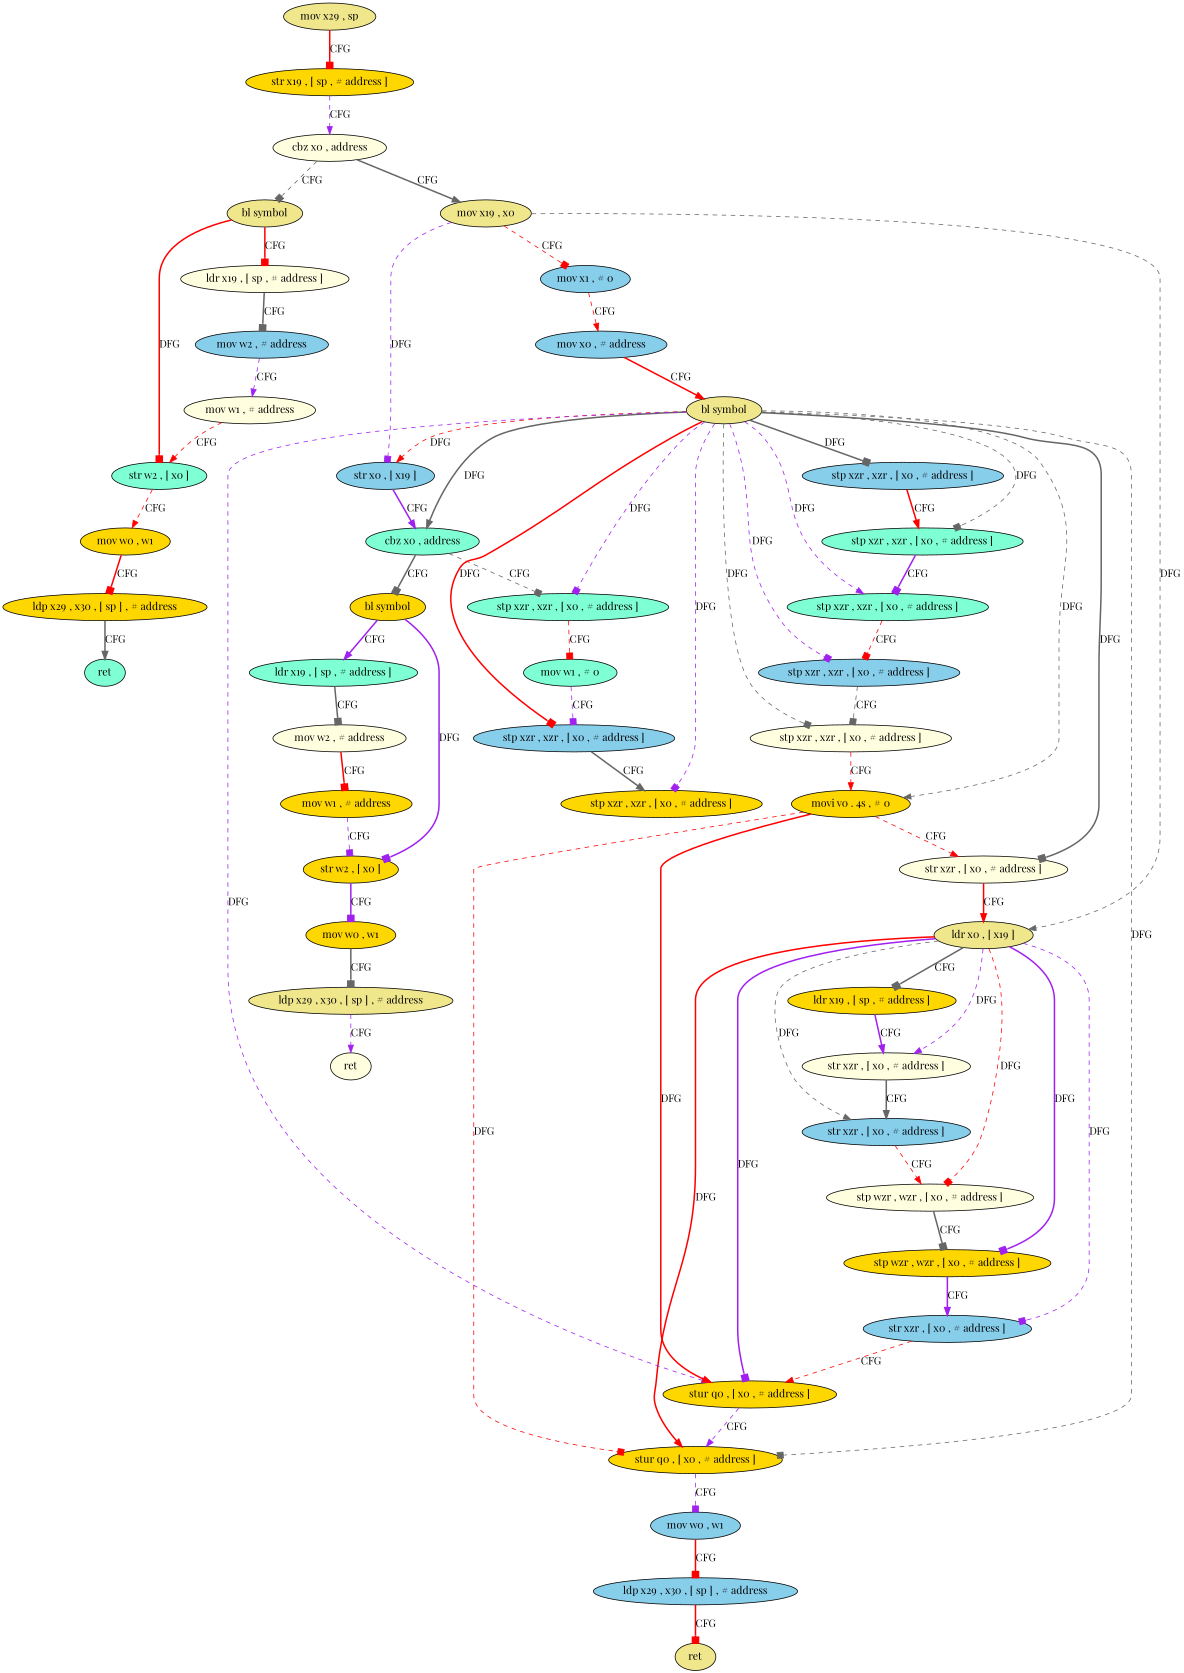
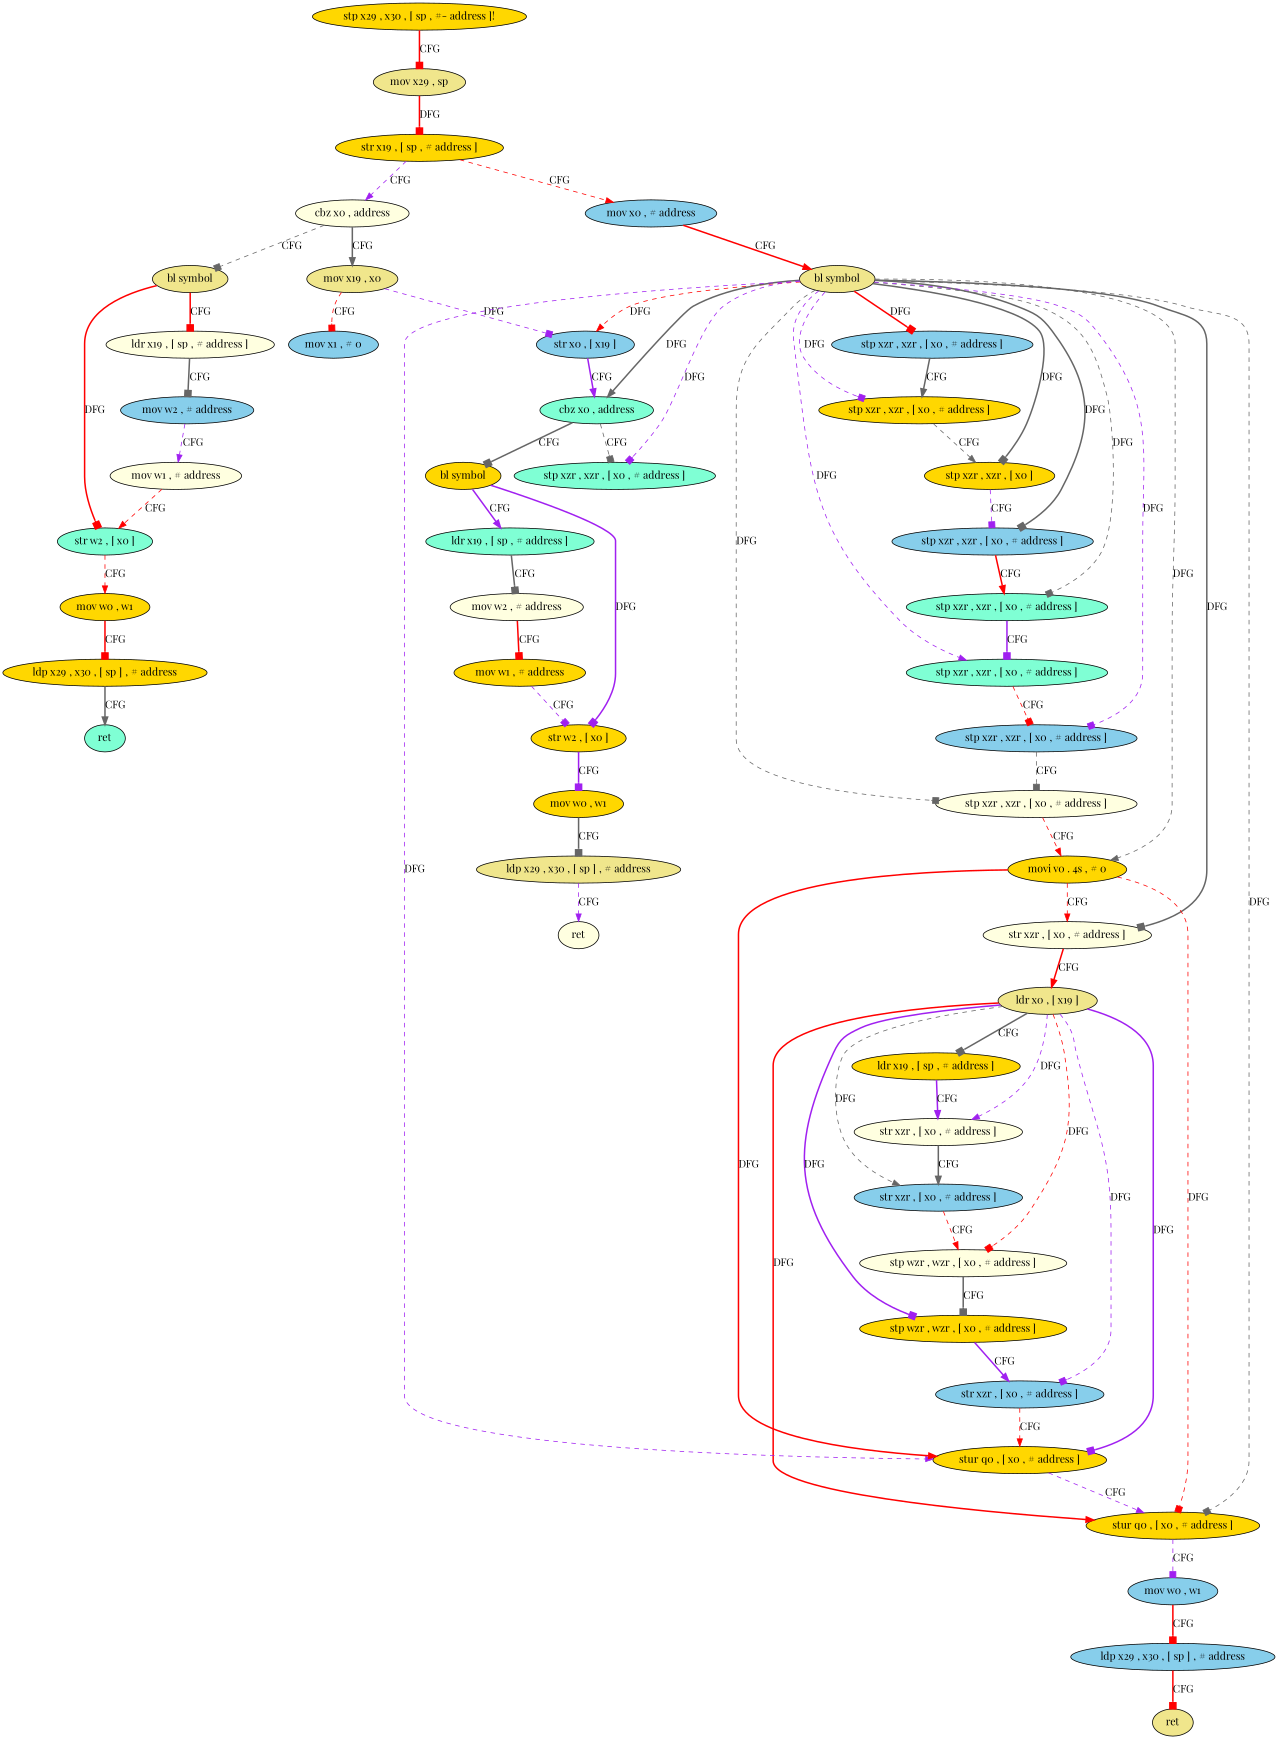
none -> (419, 17)
(340, 49) -> (430, 115)
(592, 308) -> (533, 180)
(1160, 321) -> none
none -> (990, 476)
(570, 673) -> none
